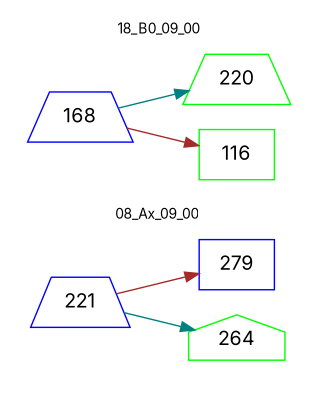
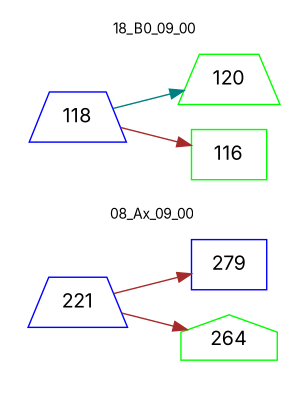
(237, 79) -> (229, 79)
(80, 117) -> (78, 117)
(153, 320) -> (148, 320)
